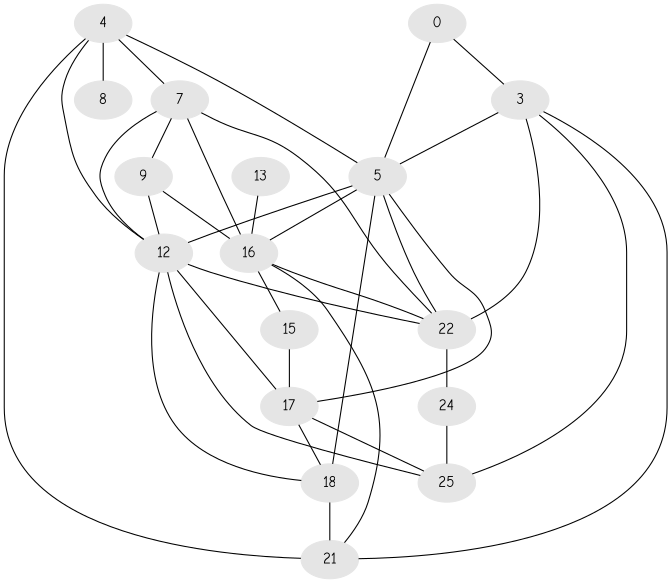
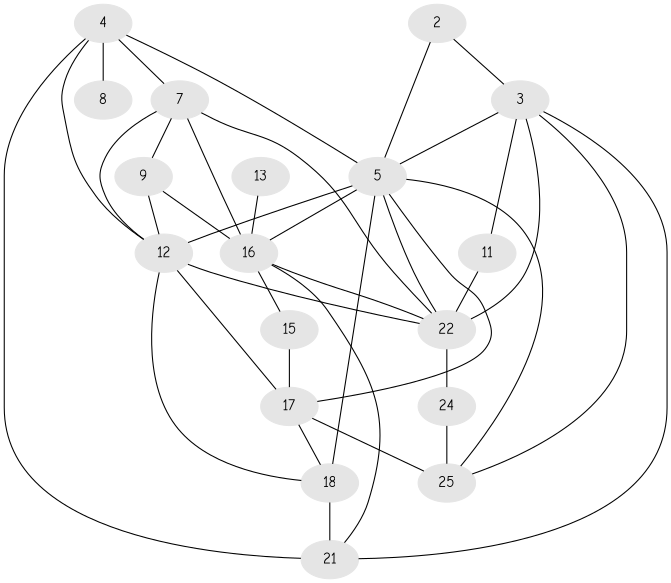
(437, 23) -> (437, 23)
none -> (487, 253)
(251, 425) -> (542, 292)
